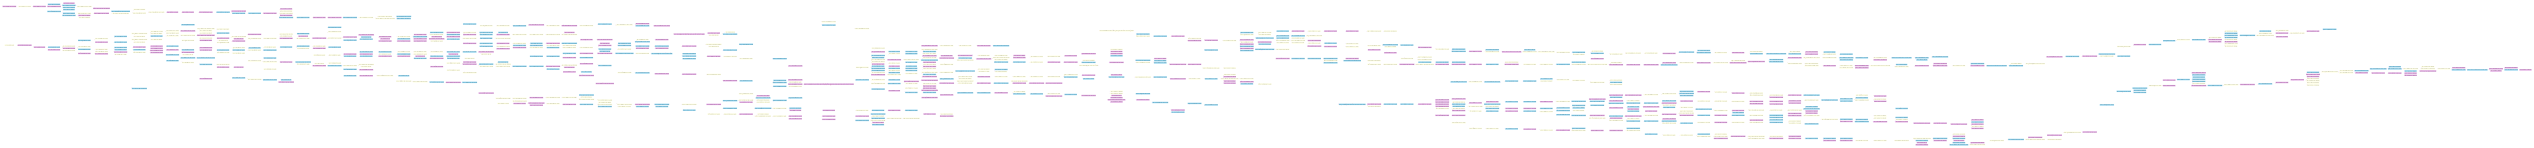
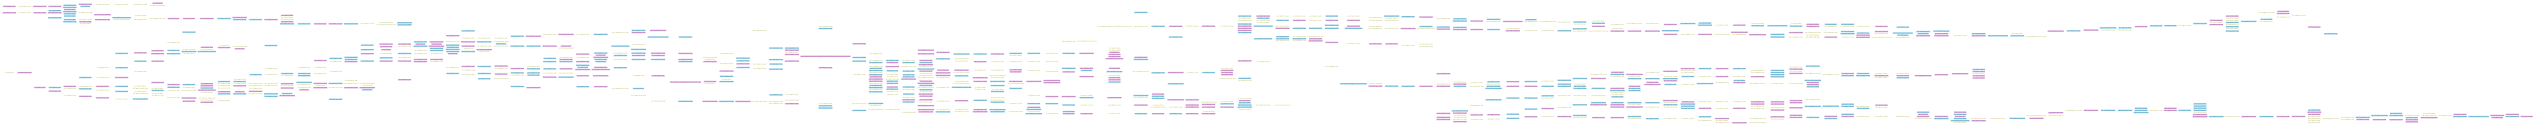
(404, 39) -> none
none -> (405, 80)
(878, 80) -> (876, 88)
none -> (876, 90)
(1459, 104) -> (1460, 117)
